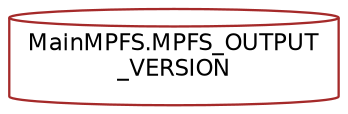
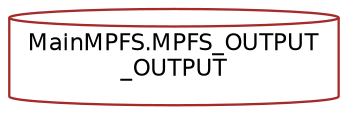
(174, 57) -> (174, 57)
